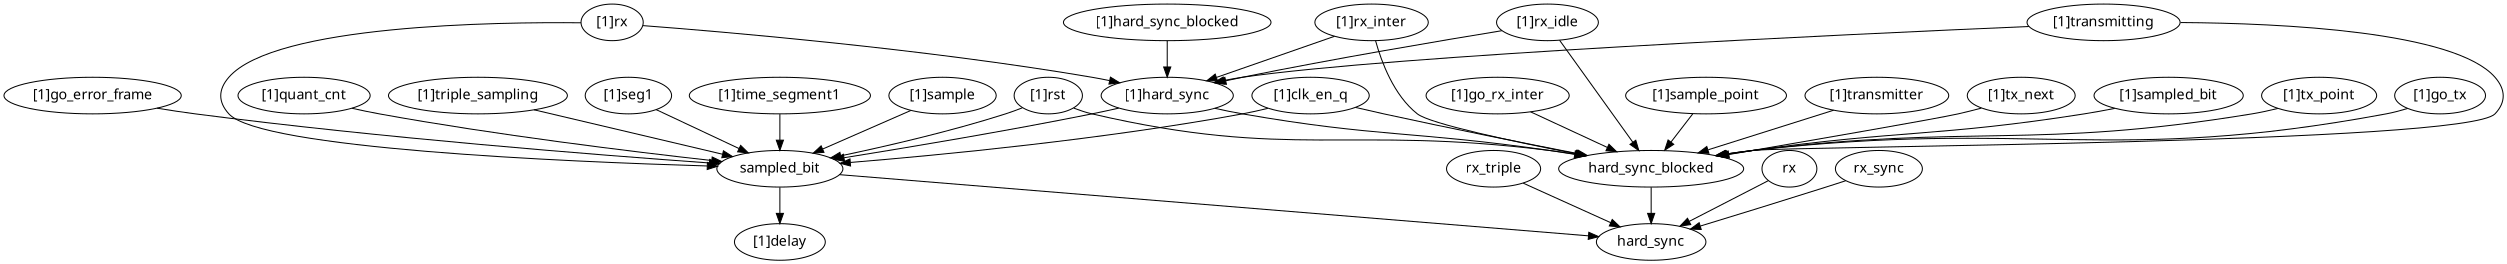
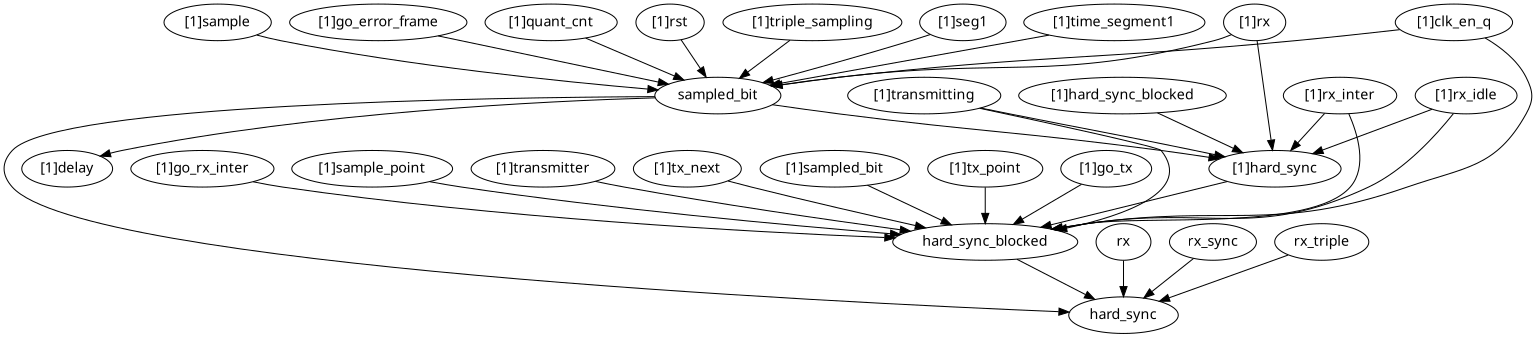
(982, 135) -> (991, 131)
(1324, 140) -> none
